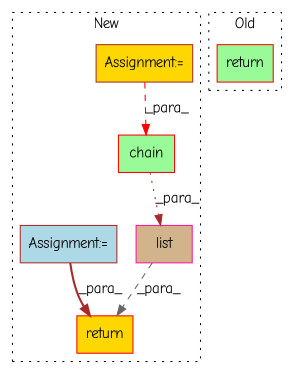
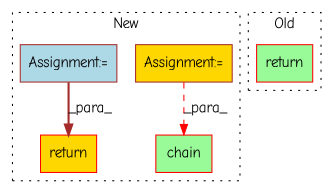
(164, 244) -> none
